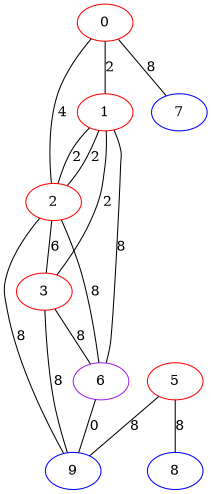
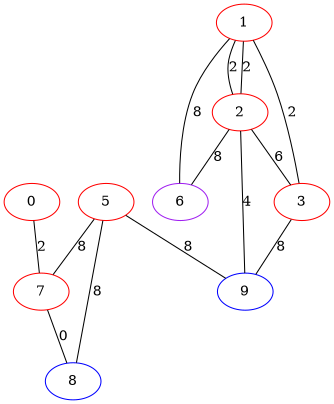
(105, 68) -> none
(152, 68) -> (42, 247)
(54, 106) -> none
(179, 112) -> (41, 292)
none -> (74, 247)
(22, 336) -> (247, 202)
none -> (57, 336)
(73, 337) -> none
(87, 426) -> none
